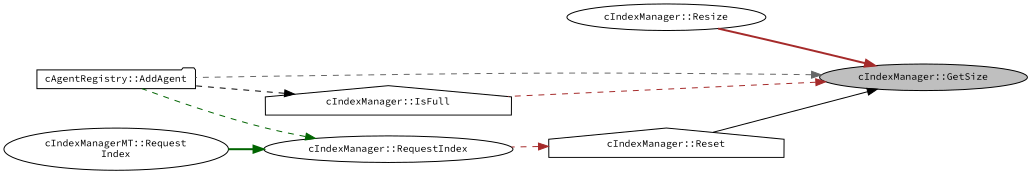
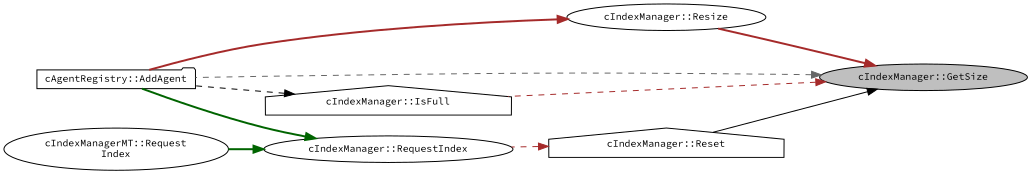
none -> (352, 33)
(223, 116) -> (223, 116)
